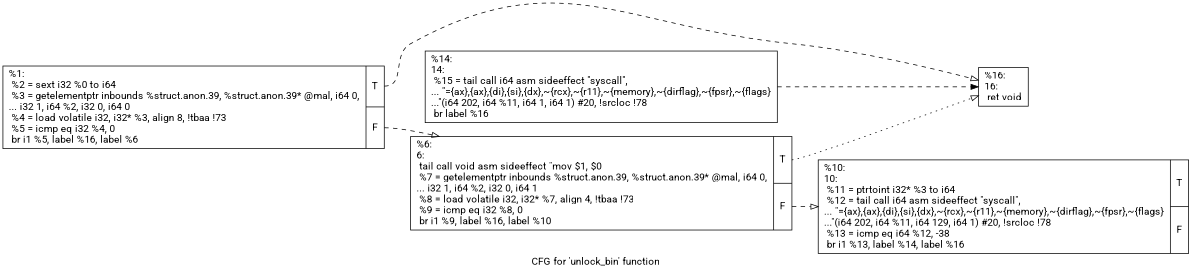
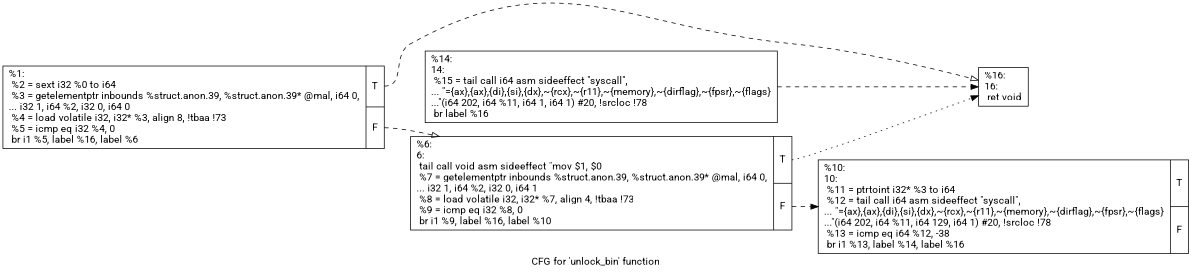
(882, 130) -> (882, 130)
(801, 207) -> (801, 207)
